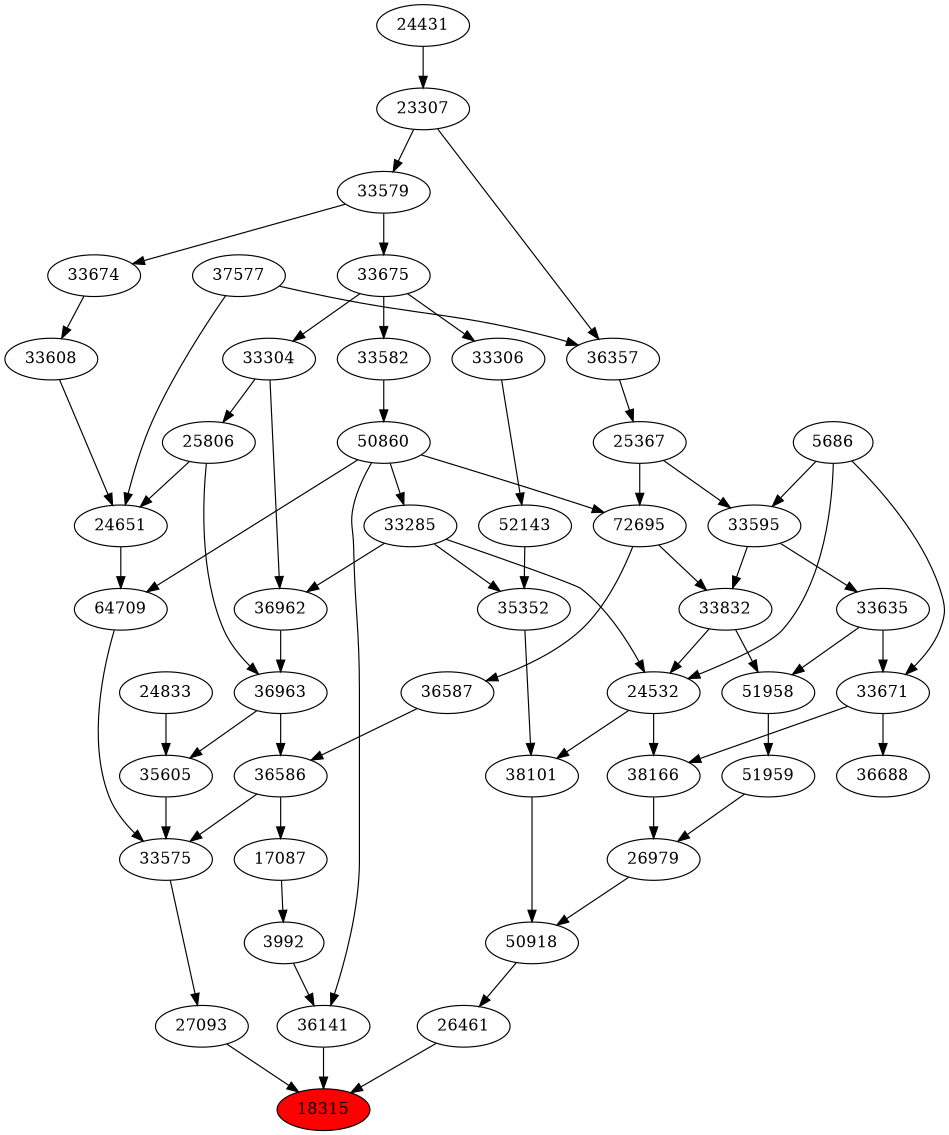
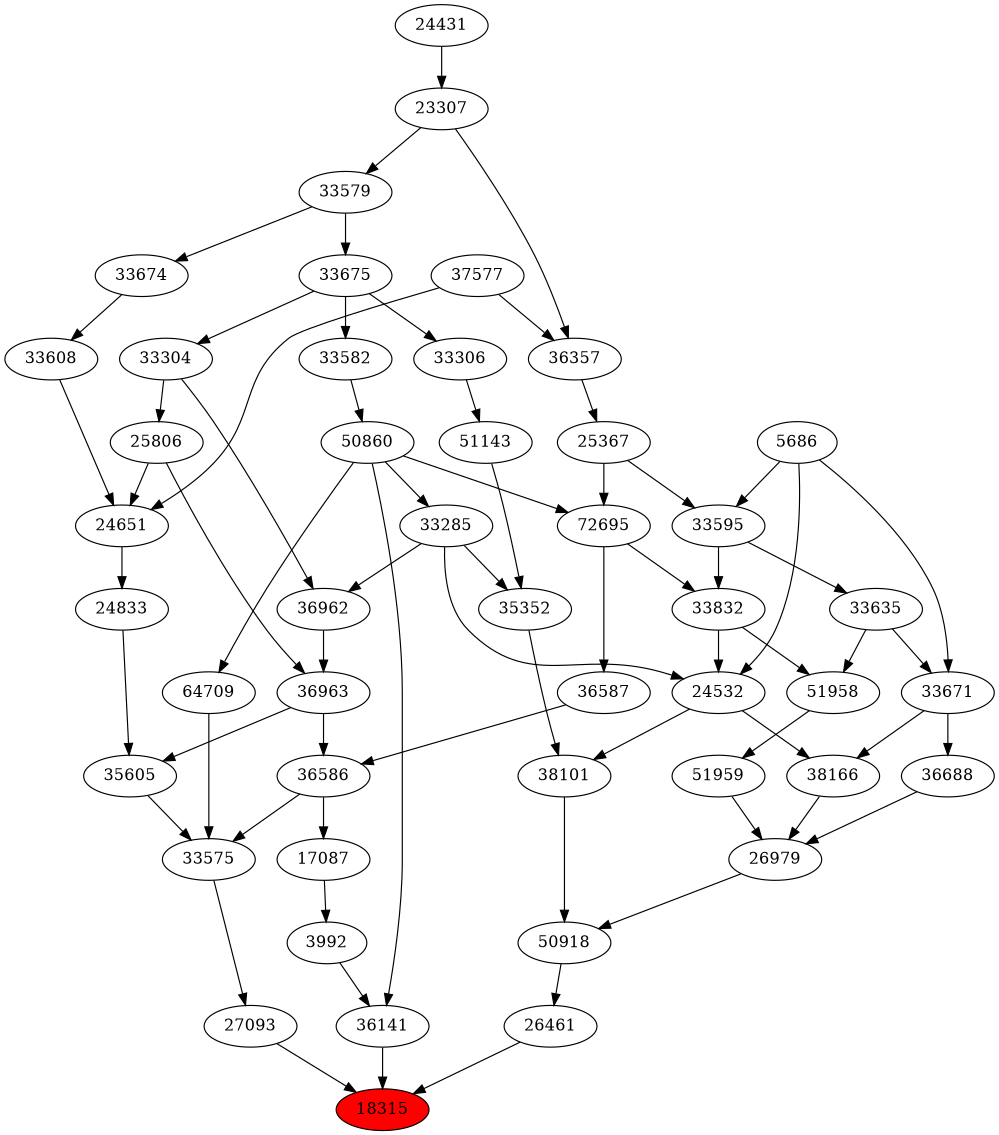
(525, 526) -> (486, 442)
(121, 562) -> (122, 562)
none -> (867, 815)
